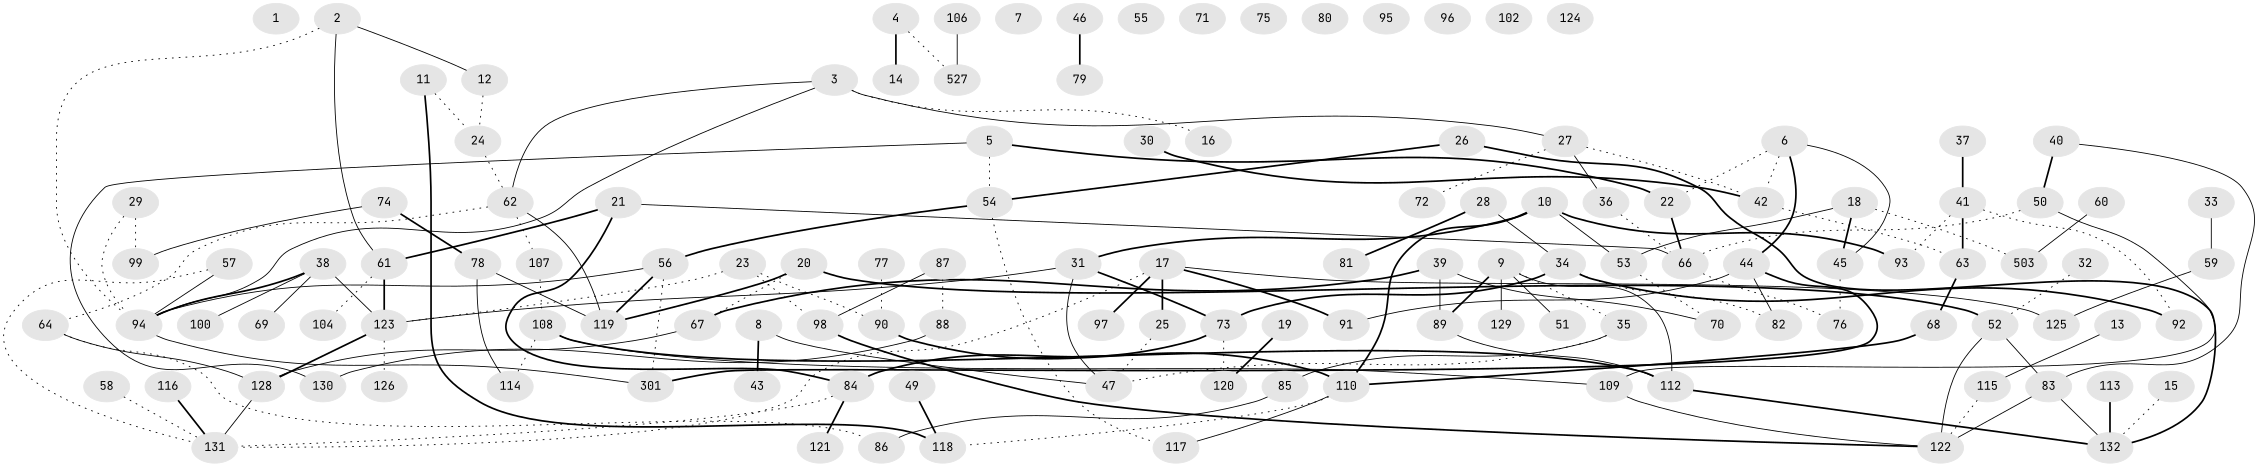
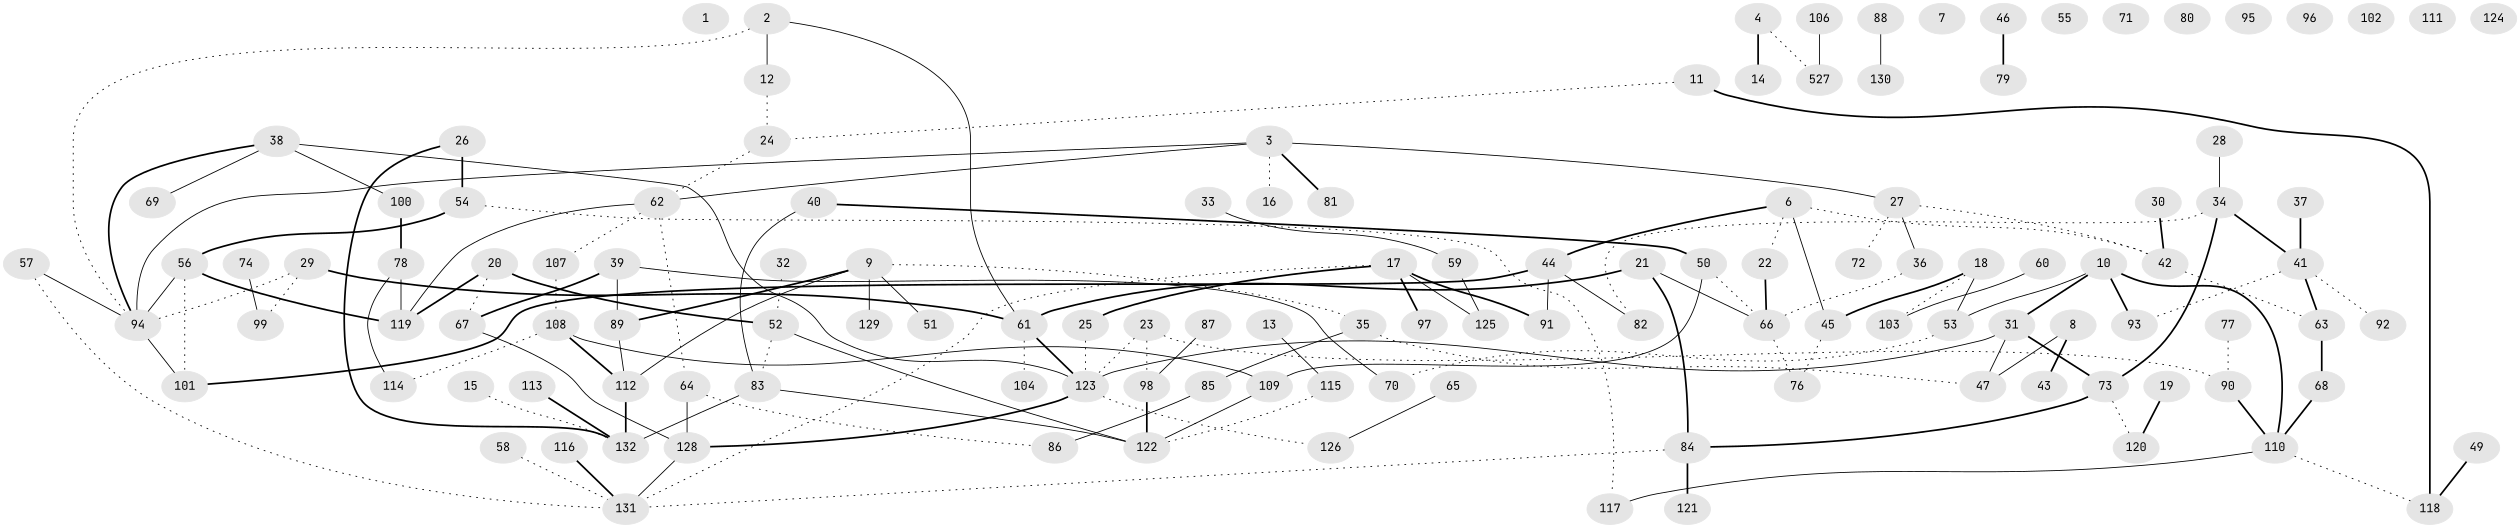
(1264, 19) -> none
none -> (2432, 19)
(990, 141) -> none
(1425, 230) -> (1300, 172)
(437, 237) -> (401, 233)
(2024, 264) -> (1889, 325)
none -> (801, 295)
(943, 295) -> none
(1827, 298) -> (2260, 233)
(2022, 356) -> (767, 356)
(1131, 361) -> (1086, 356)
(651, 387) -> (185, 387)
none -> (1453, 387)
